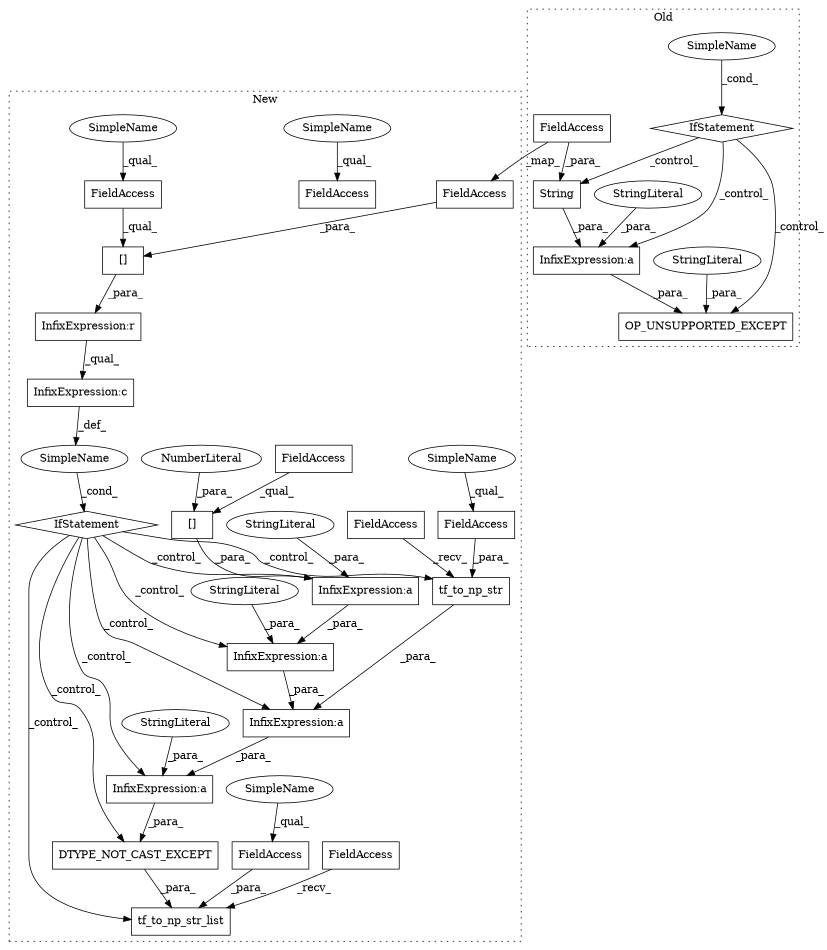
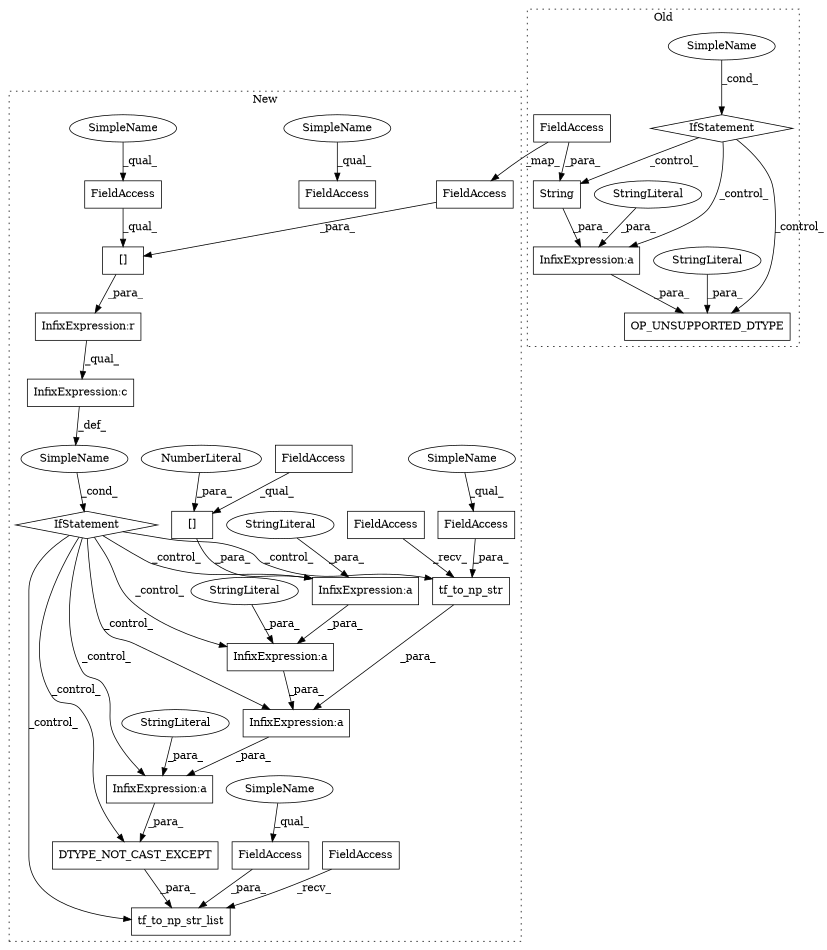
(706, 327) -> (707, 327)
